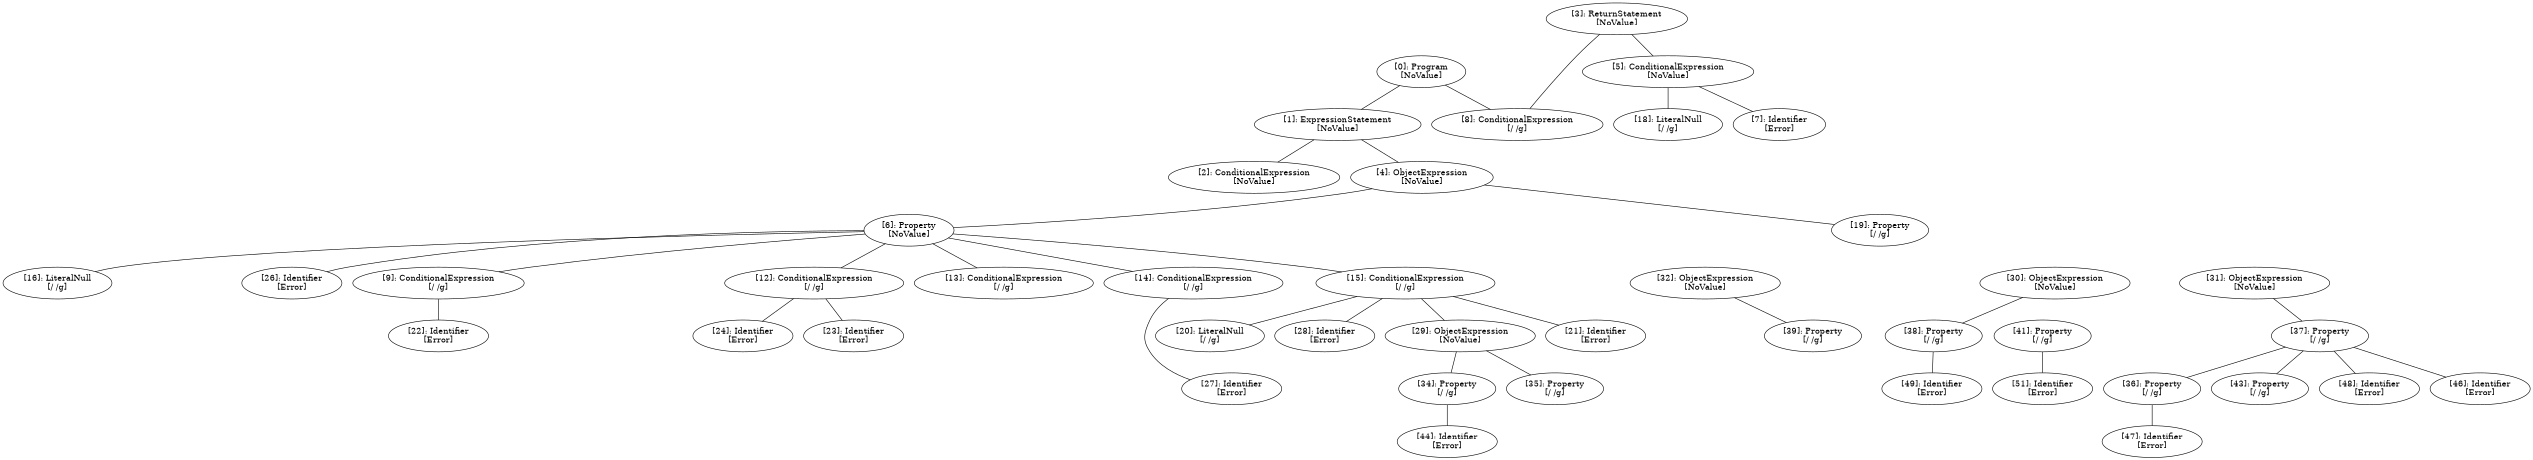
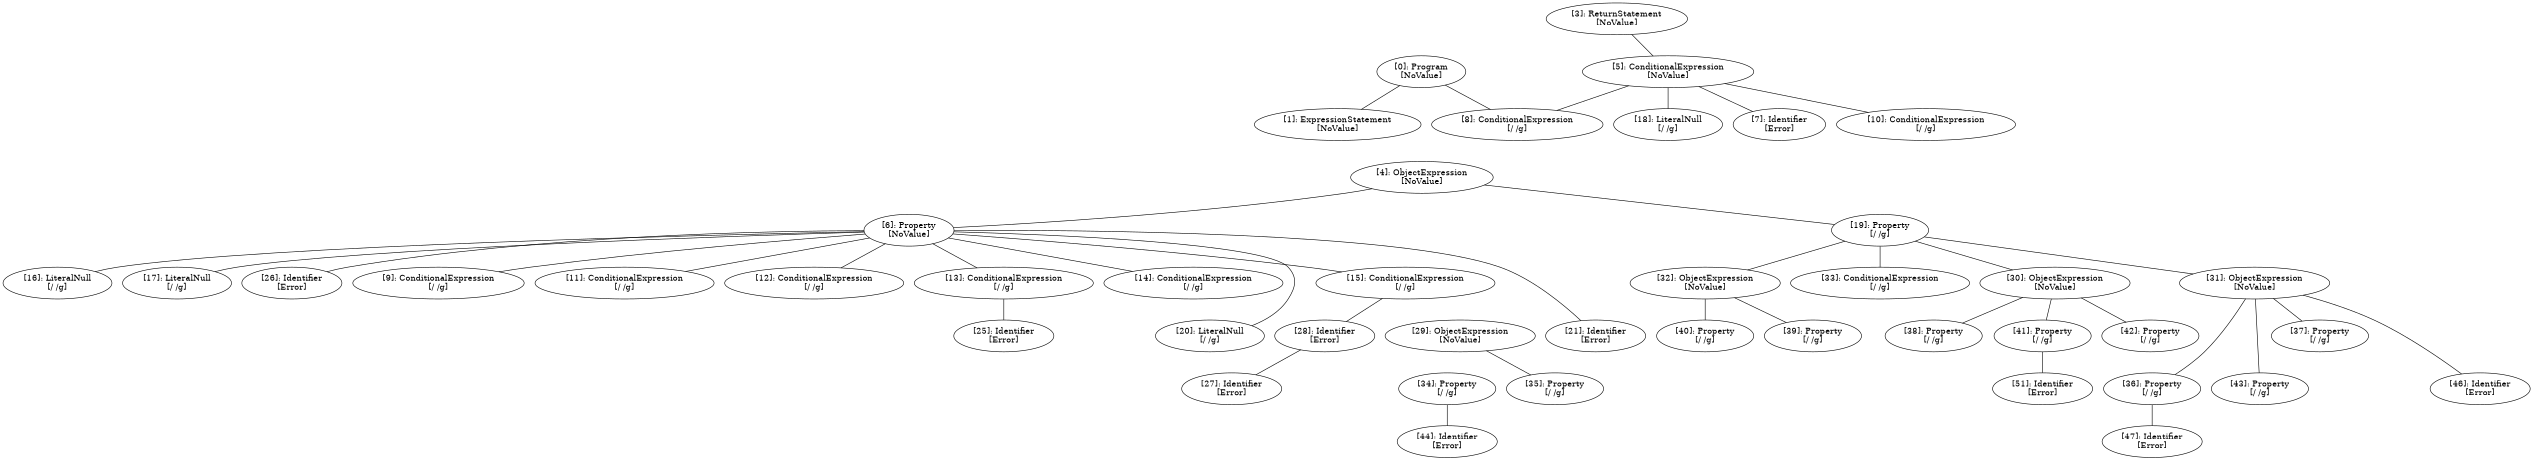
(1563, 70) -> (1593, 98)
none -> (1926, 125)
(1380, 151) -> none
(1254, 177) -> none
none -> (2059, 255)
none -> (1796, 256)
none -> (1964, 256)
none -> (177, 283)
none -> (625, 283)
none -> (1880, 283)
none -> (2049, 309)
(1433, 310) -> none
(1303, 311) -> (1163, 243)
(1506, 311) -> (1277, 238)
(439, 336) -> none
(743, 336) -> none
(854, 336) -> none
none -> (1004, 336)
none -> (1705, 336)
none -> (2150, 336)
(1147, 346) -> (1278, 362)
(1454, 362) -> none
(2236, 362) -> (2215, 341)
(2290, 362) -> (2257, 336)
(2400, 362) -> (2386, 326)
(1932, 389) -> none
(2369, 389) -> none
